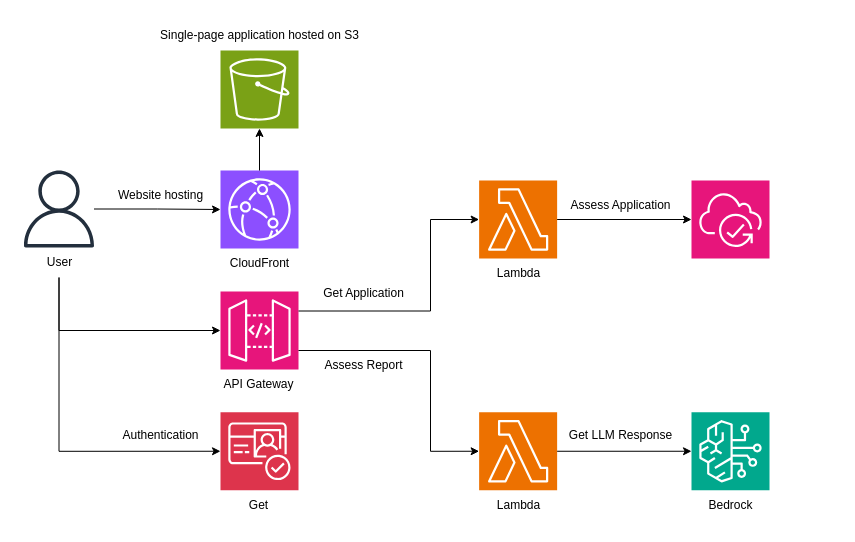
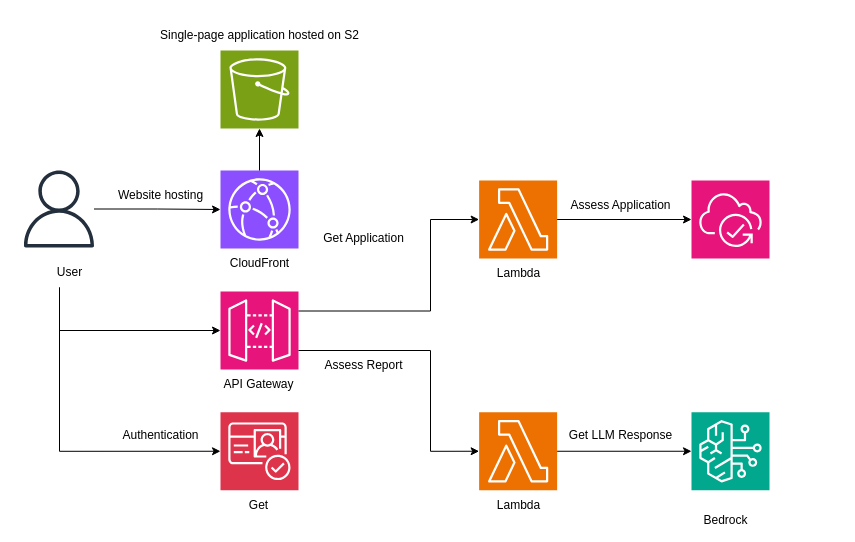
(260, 36) -> (260, 36)
(59, 263) -> (69, 273)
(364, 294) -> (364, 239)
(731, 505) -> (726, 520)
